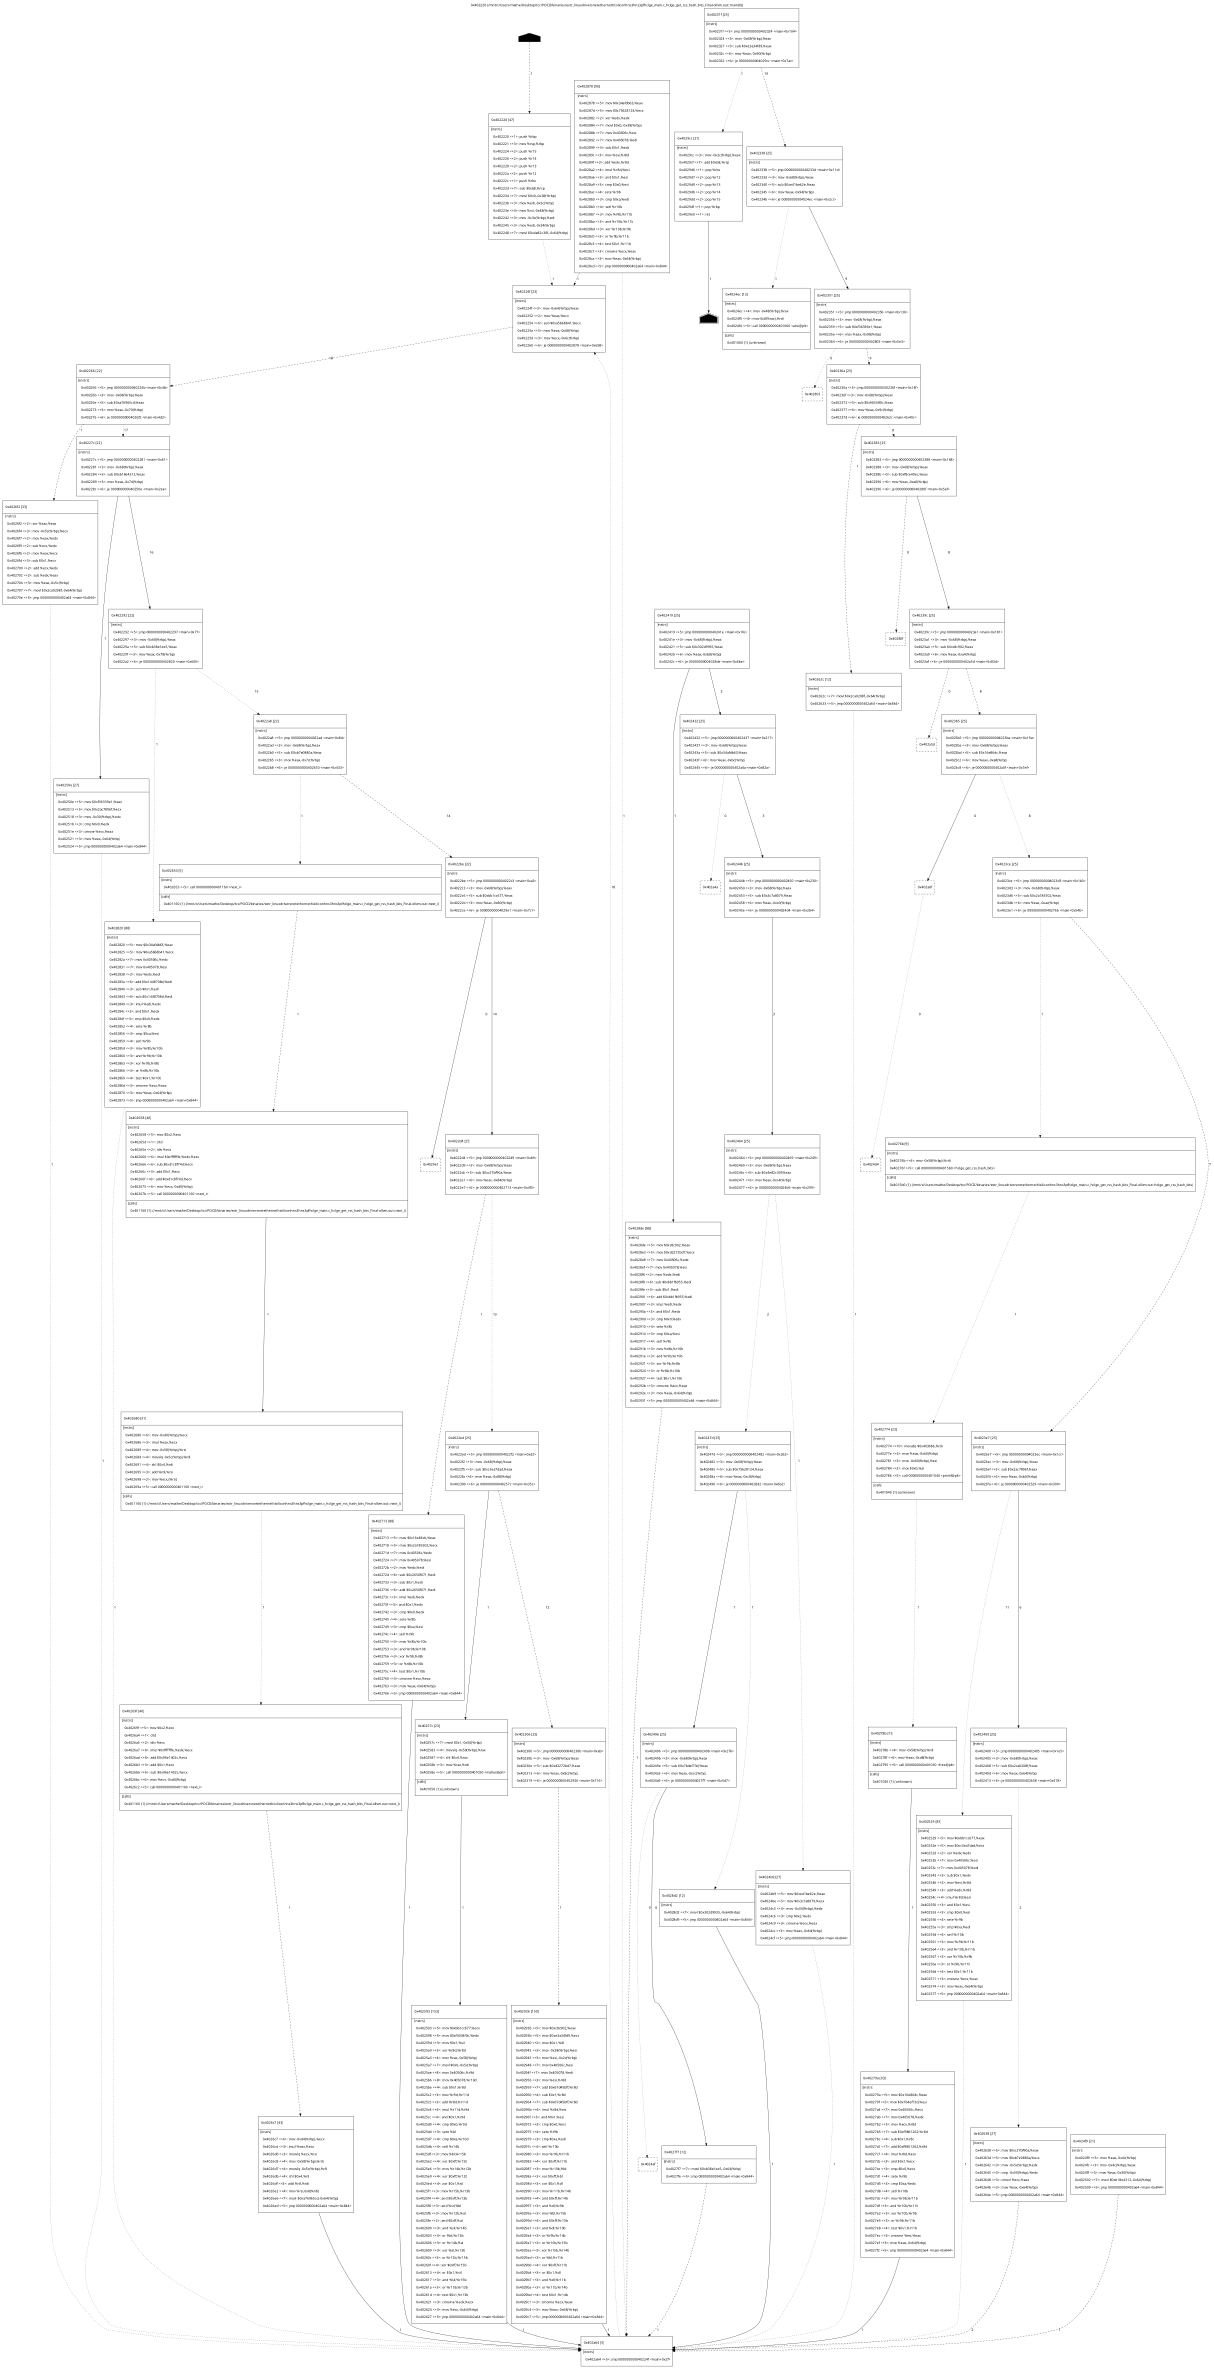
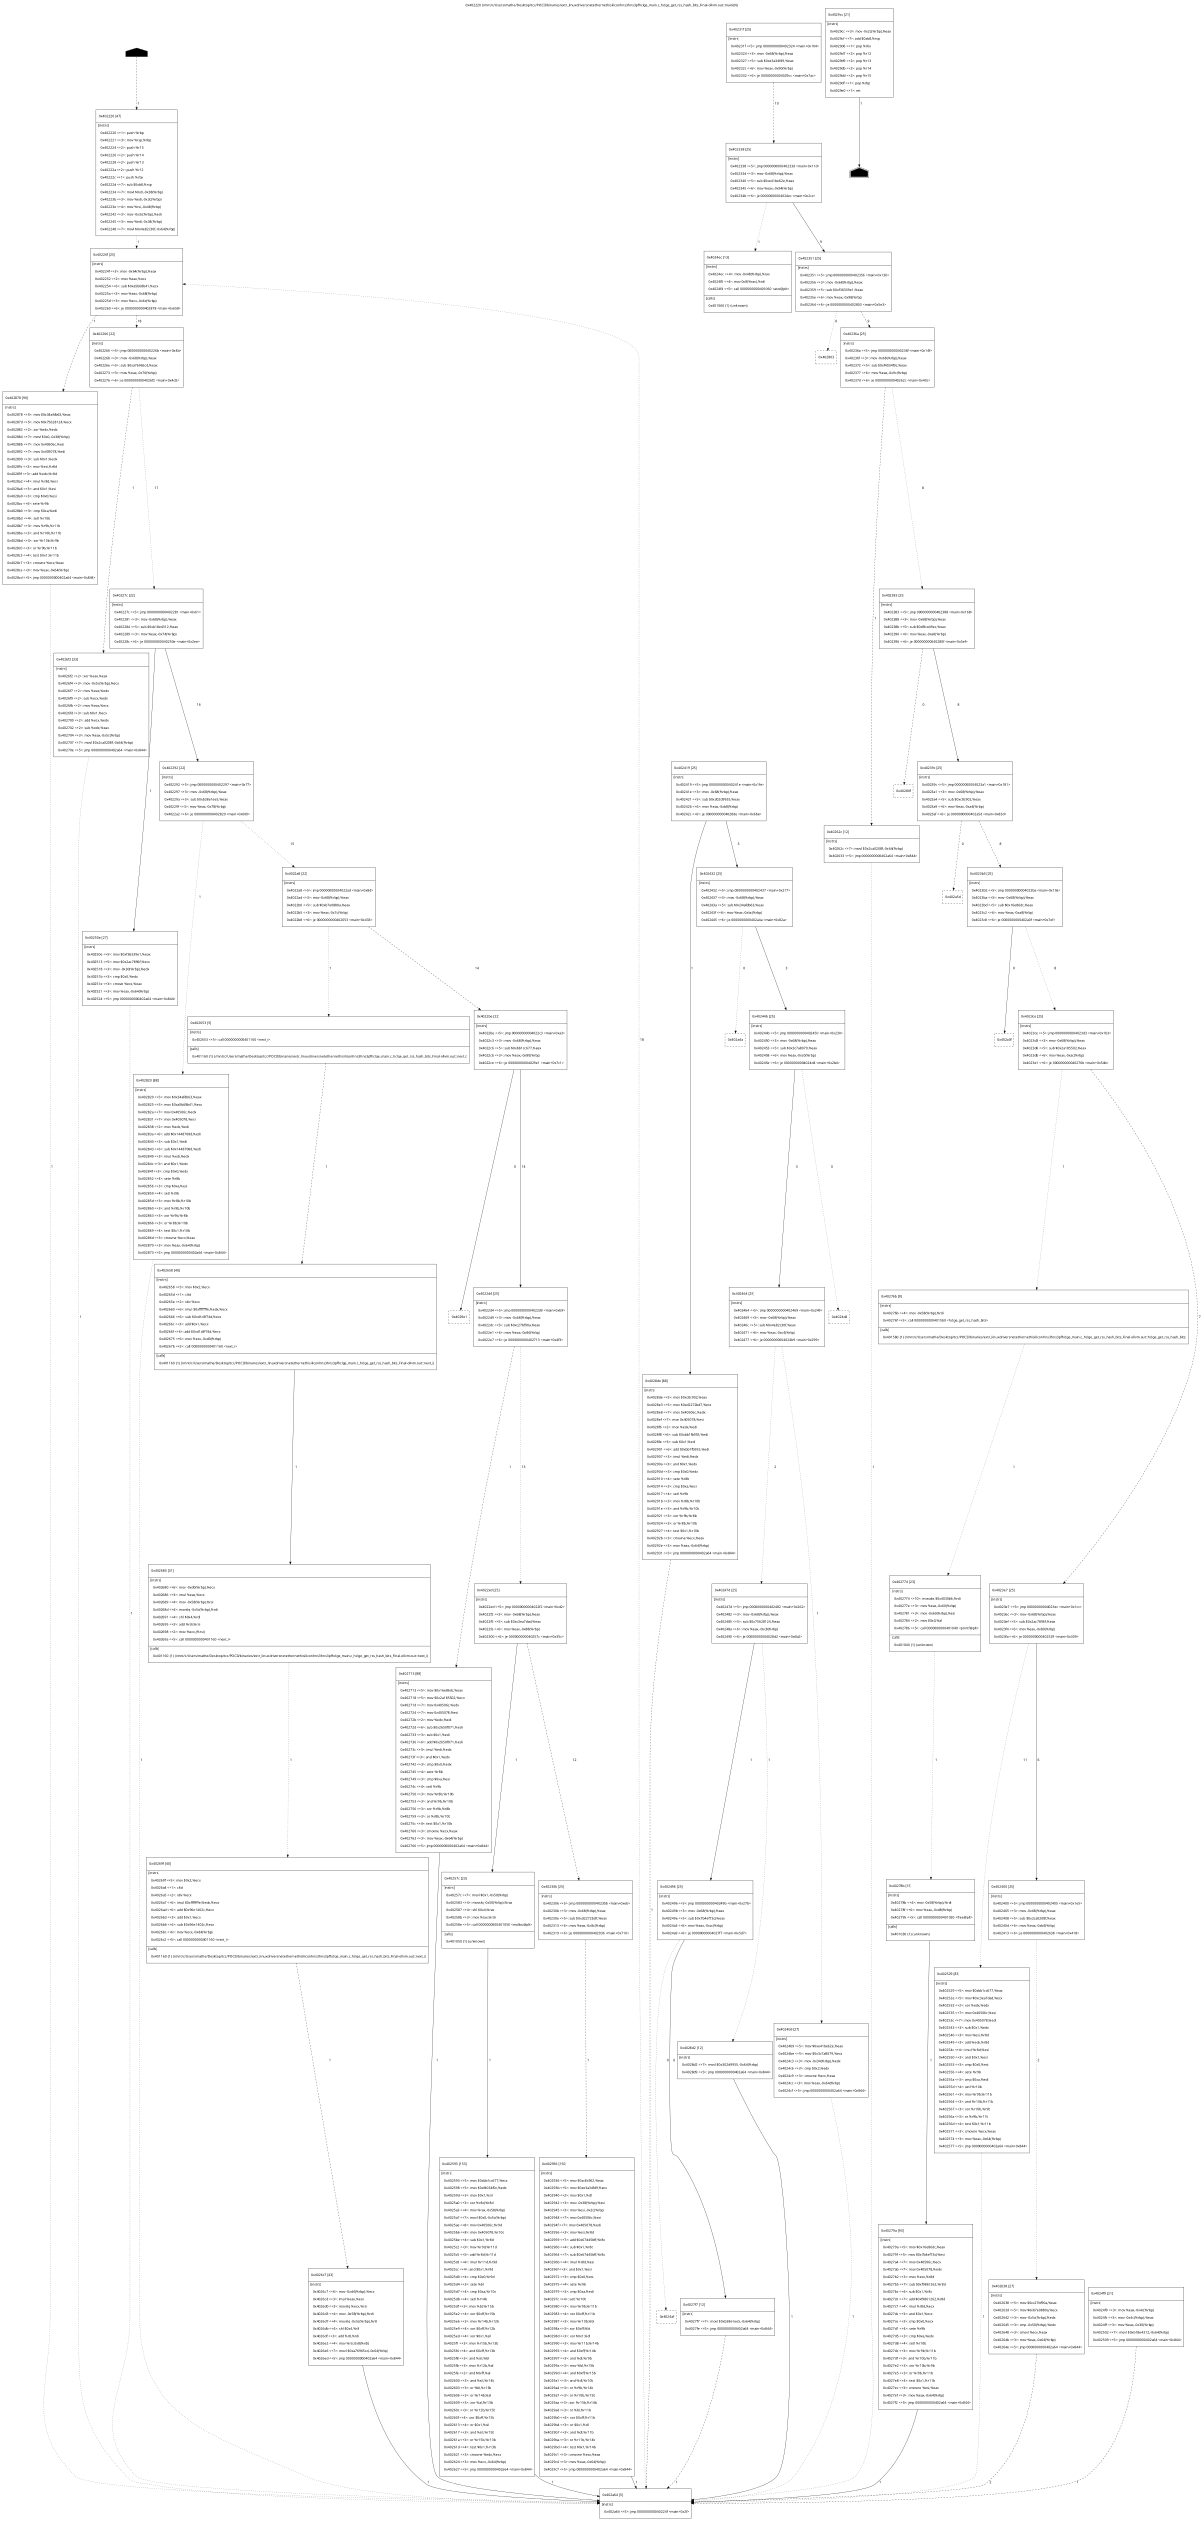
(733, 99) -> none
(577, 278) -> (76, 351)
(898, 1025) -> (820, 1189)
